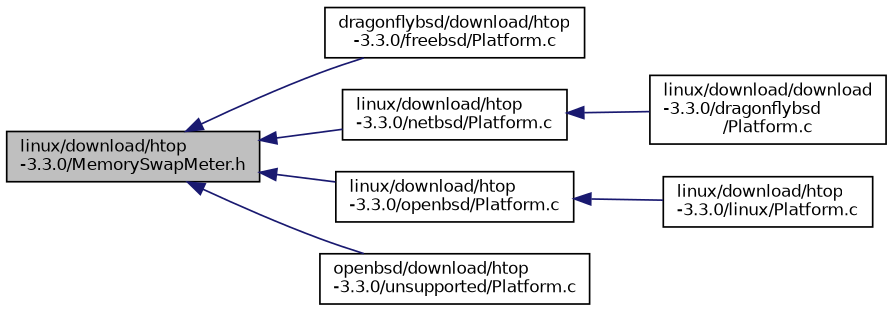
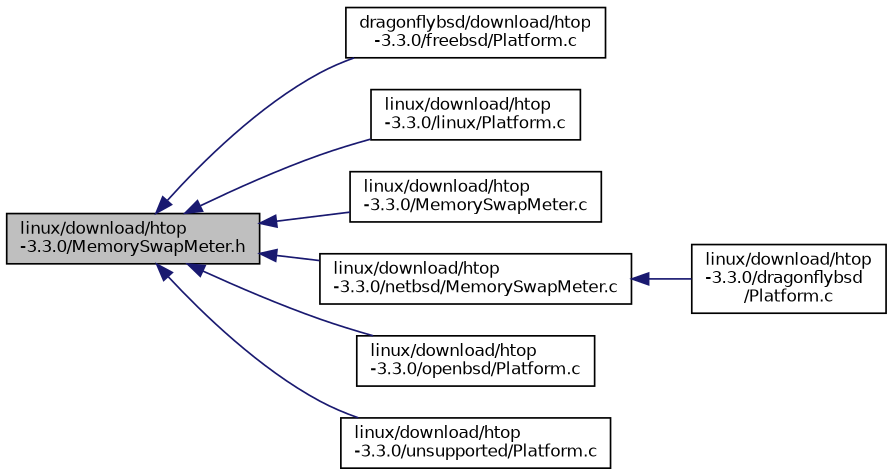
(768, 110) -> (789, 279)
(455, 115) -> (476, 279)
none -> (476, 197)
(627, 200) -> (284, 169)
(455, 279) -> (476, 443)
